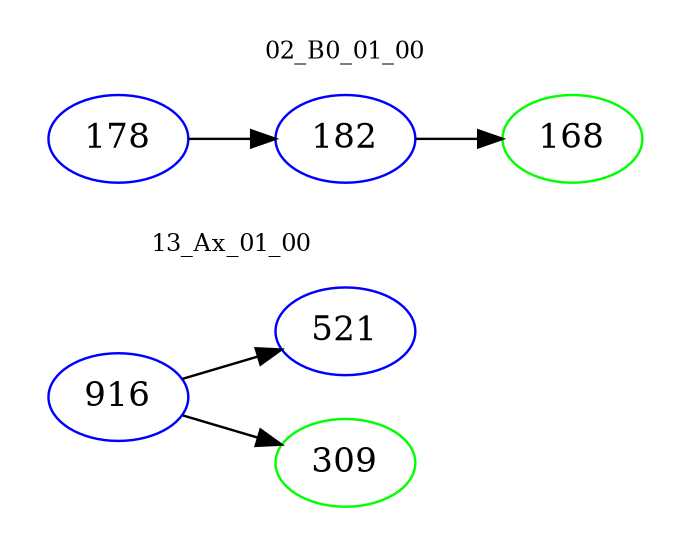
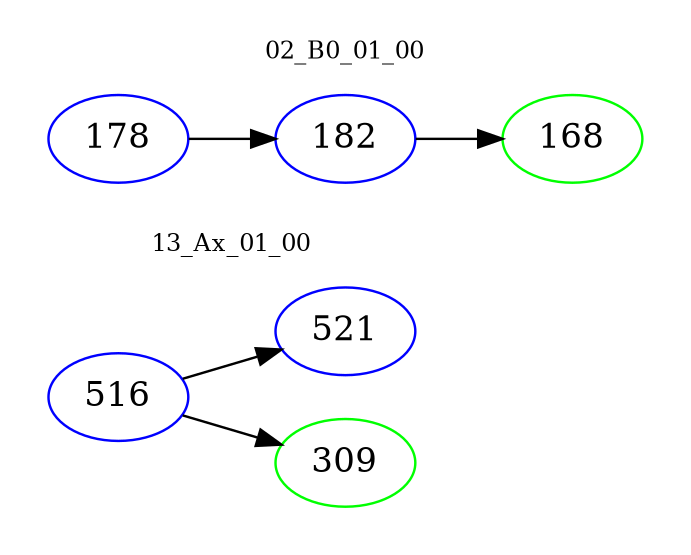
(118, 397) -> (118, 397)
